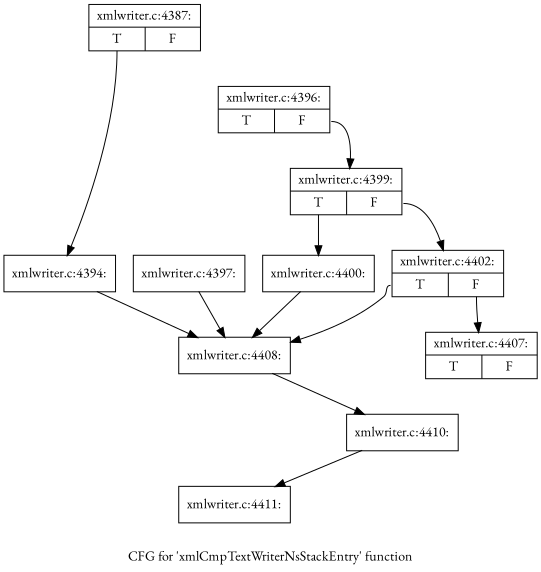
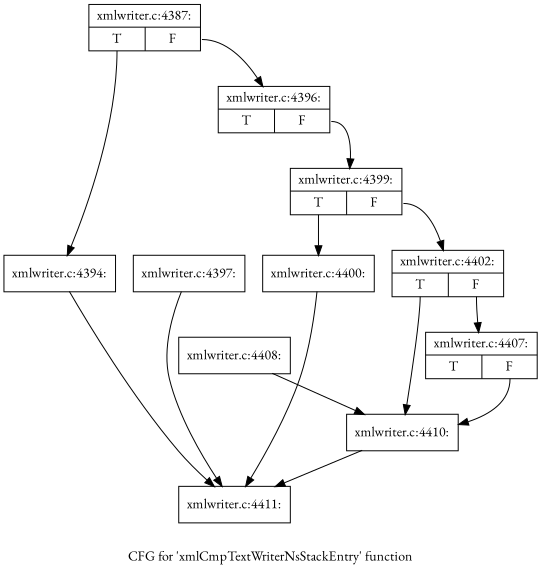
none -> (234, 52)
(209, 310) -> (172, 389)
(280, 311) -> (294, 394)
(143, 313) -> (132, 390)
(350, 319) -> (415, 351)
none -> (496, 407)
